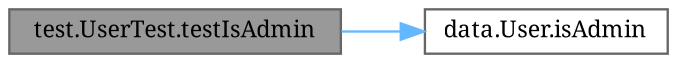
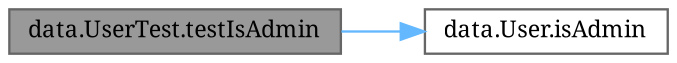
(175, 32) -> (175, 32)
